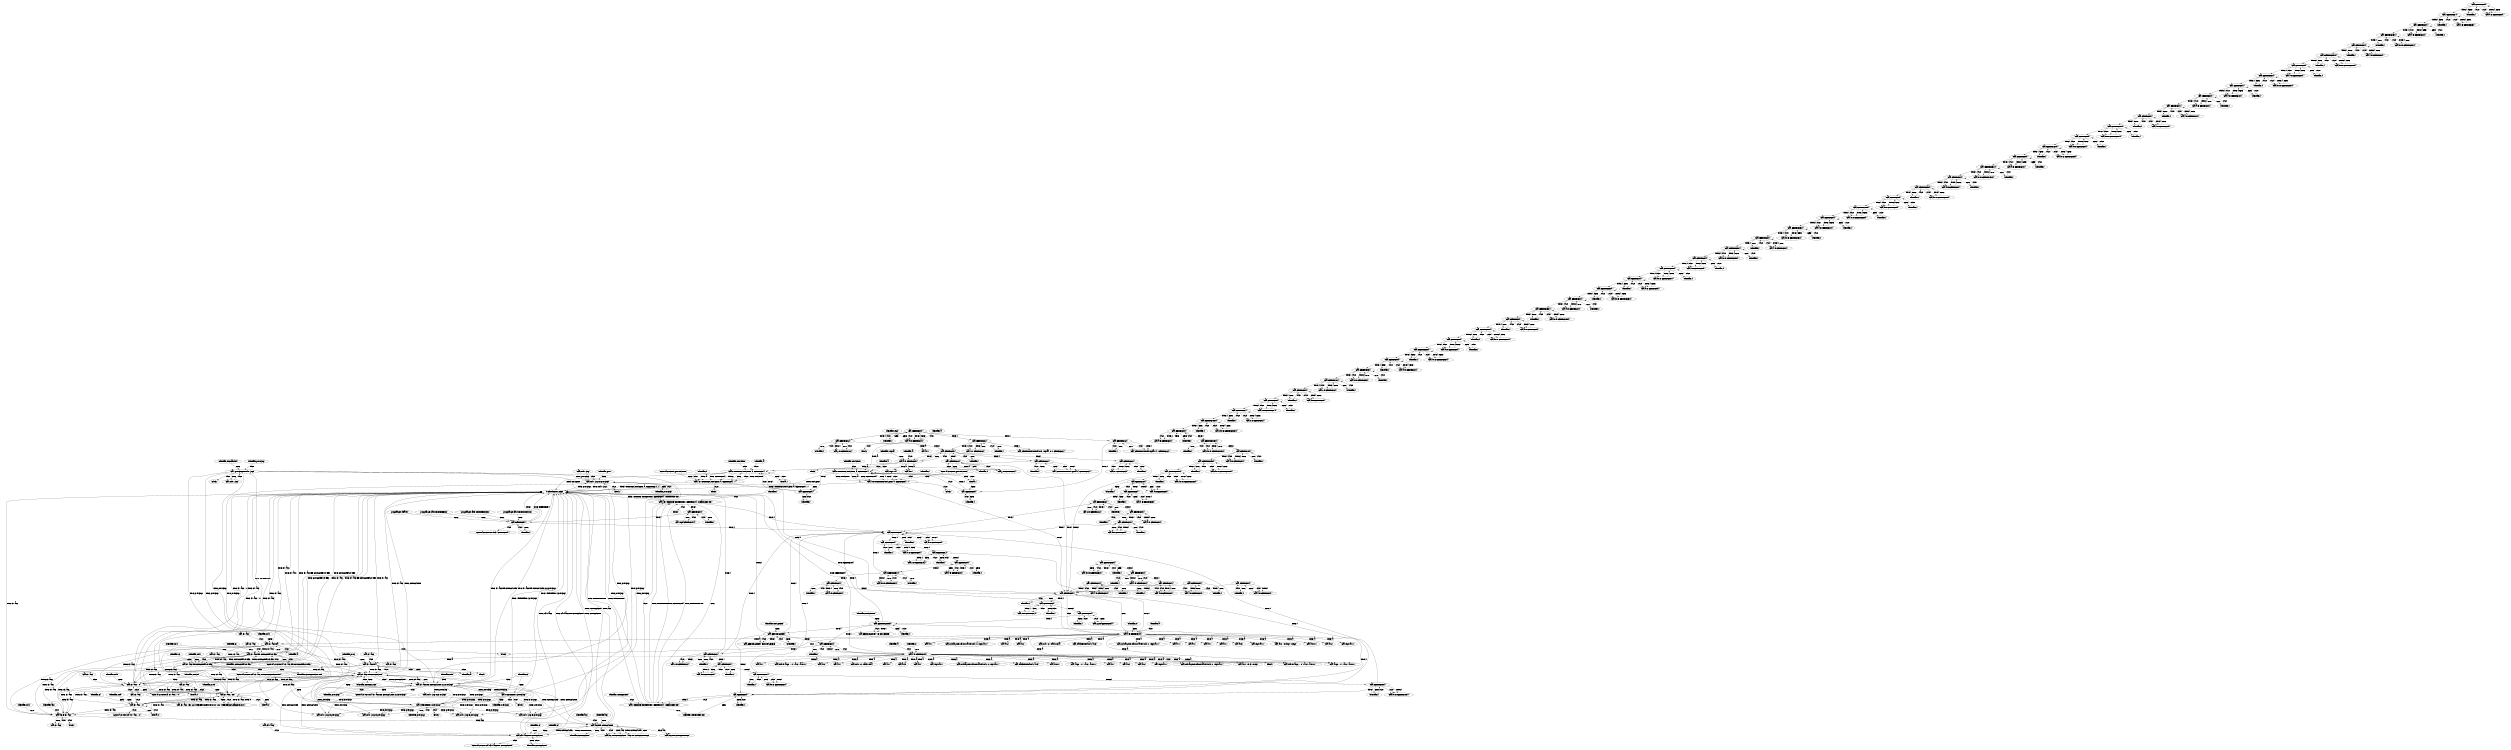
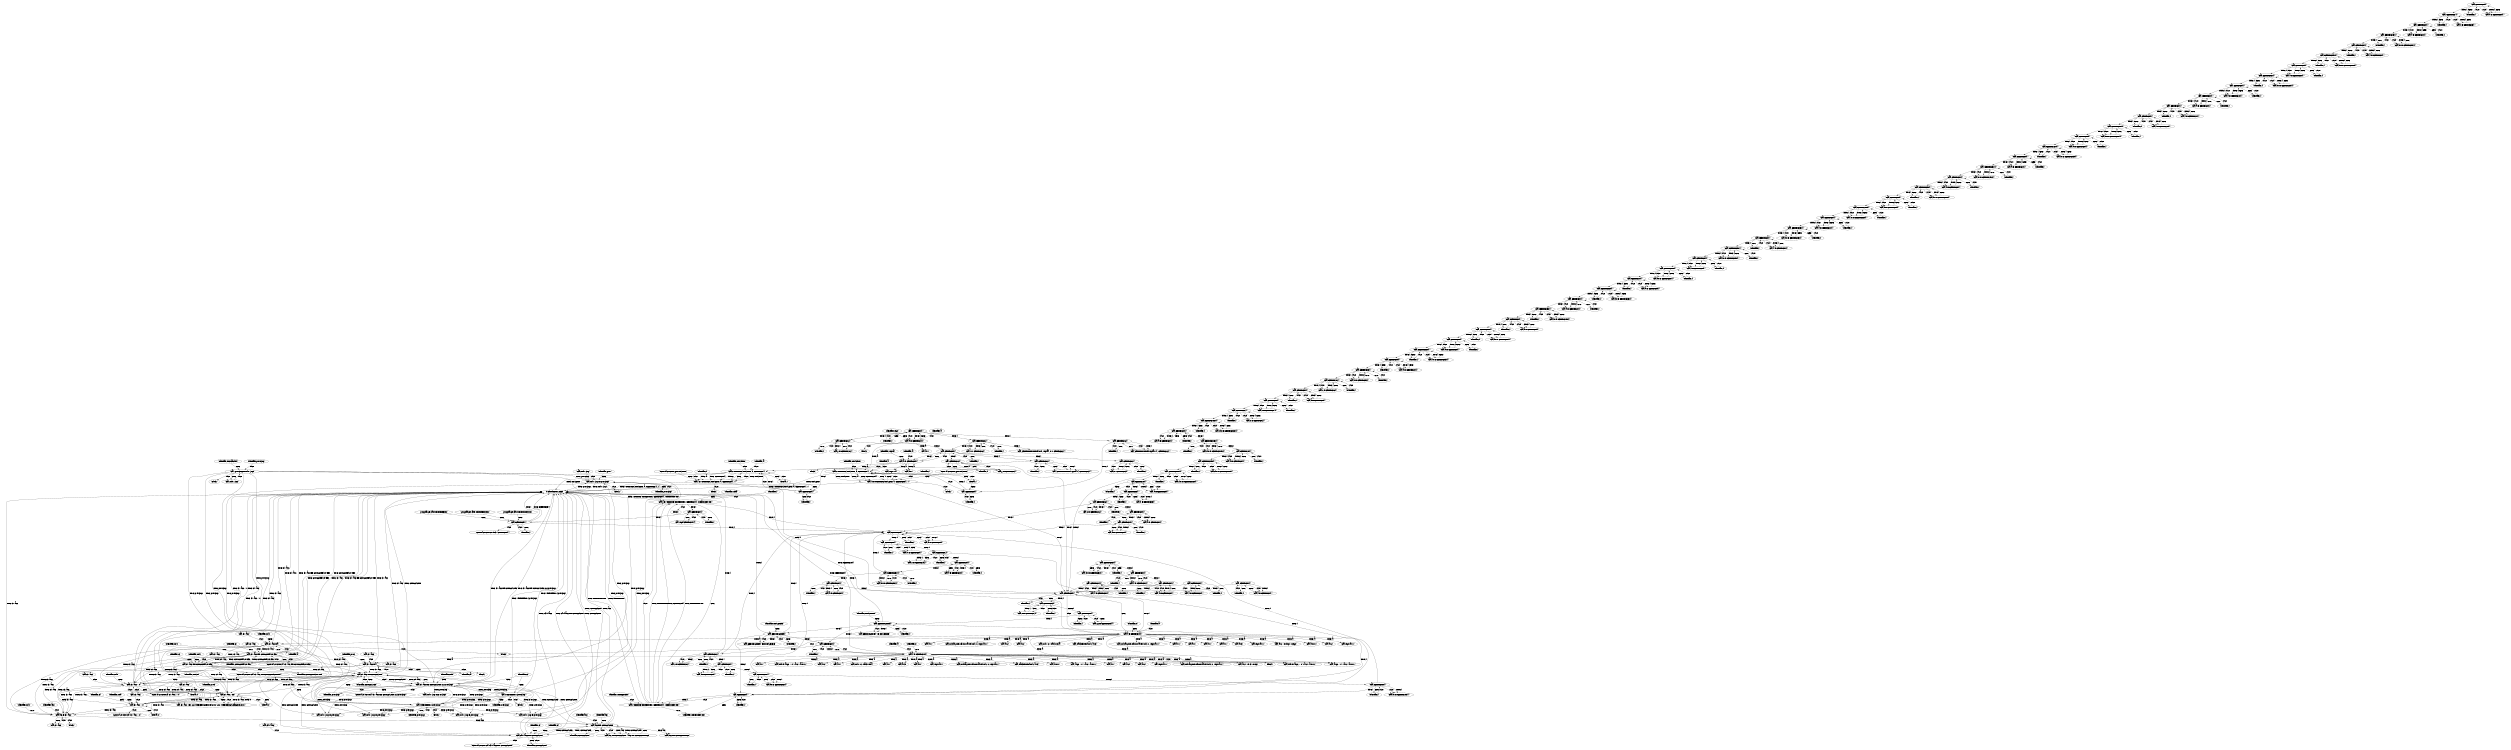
none -> (731, 492)
(400, 512) -> none
(263, 578) -> (263, 578)
none -> (296, 685)
(583, 730) -> (583, 730)
